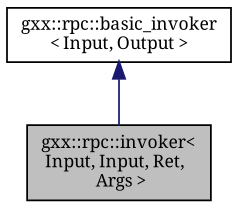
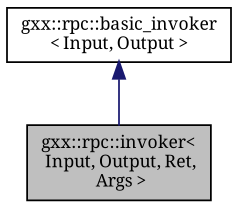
(119, 163) -> (119, 163)
